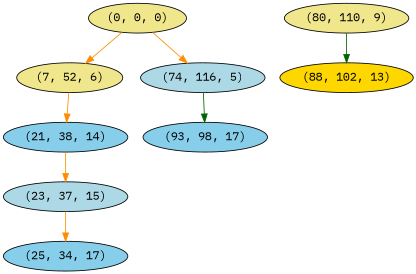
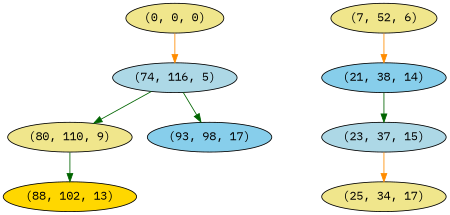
(107, 45) -> none
none -> (126, 105)
(66, 163) -> (384, 103)
(66, 256) -> (384, 197)
